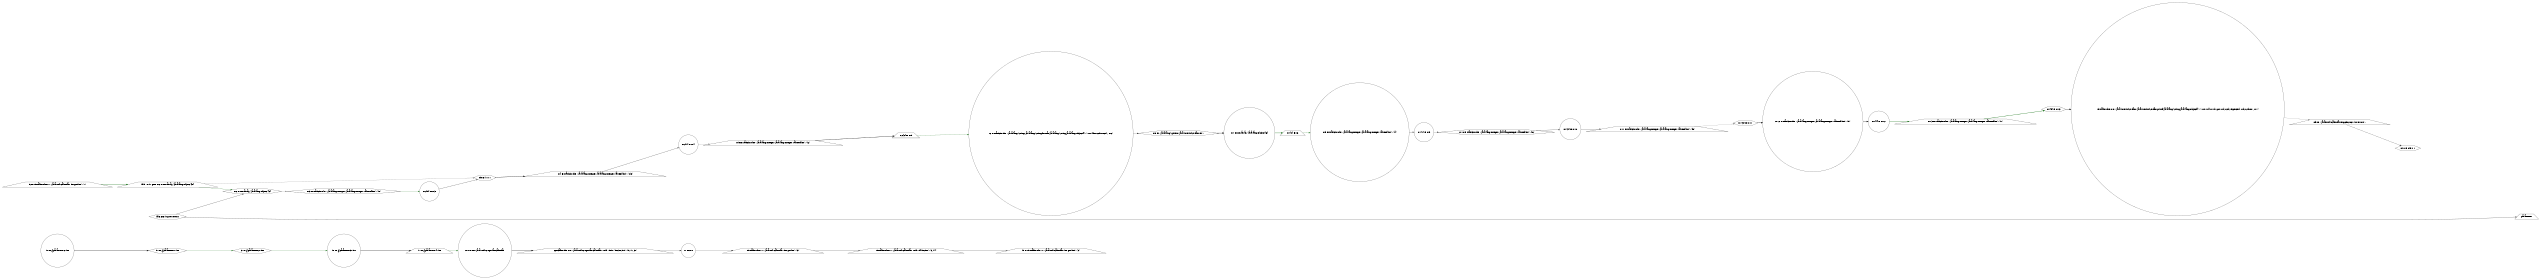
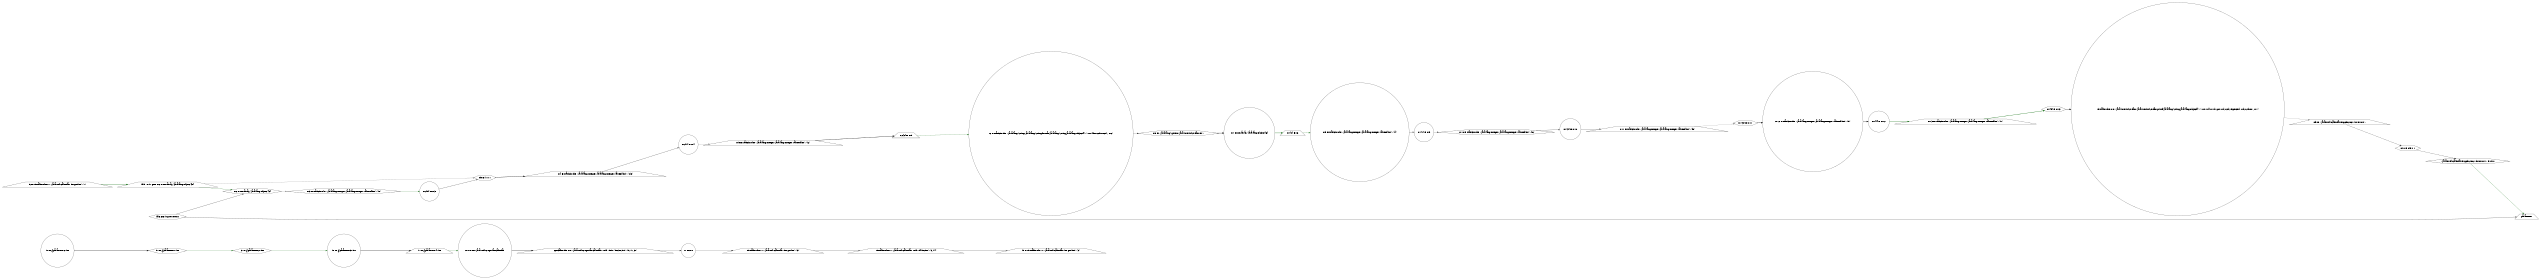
none -> (2468, 161)
